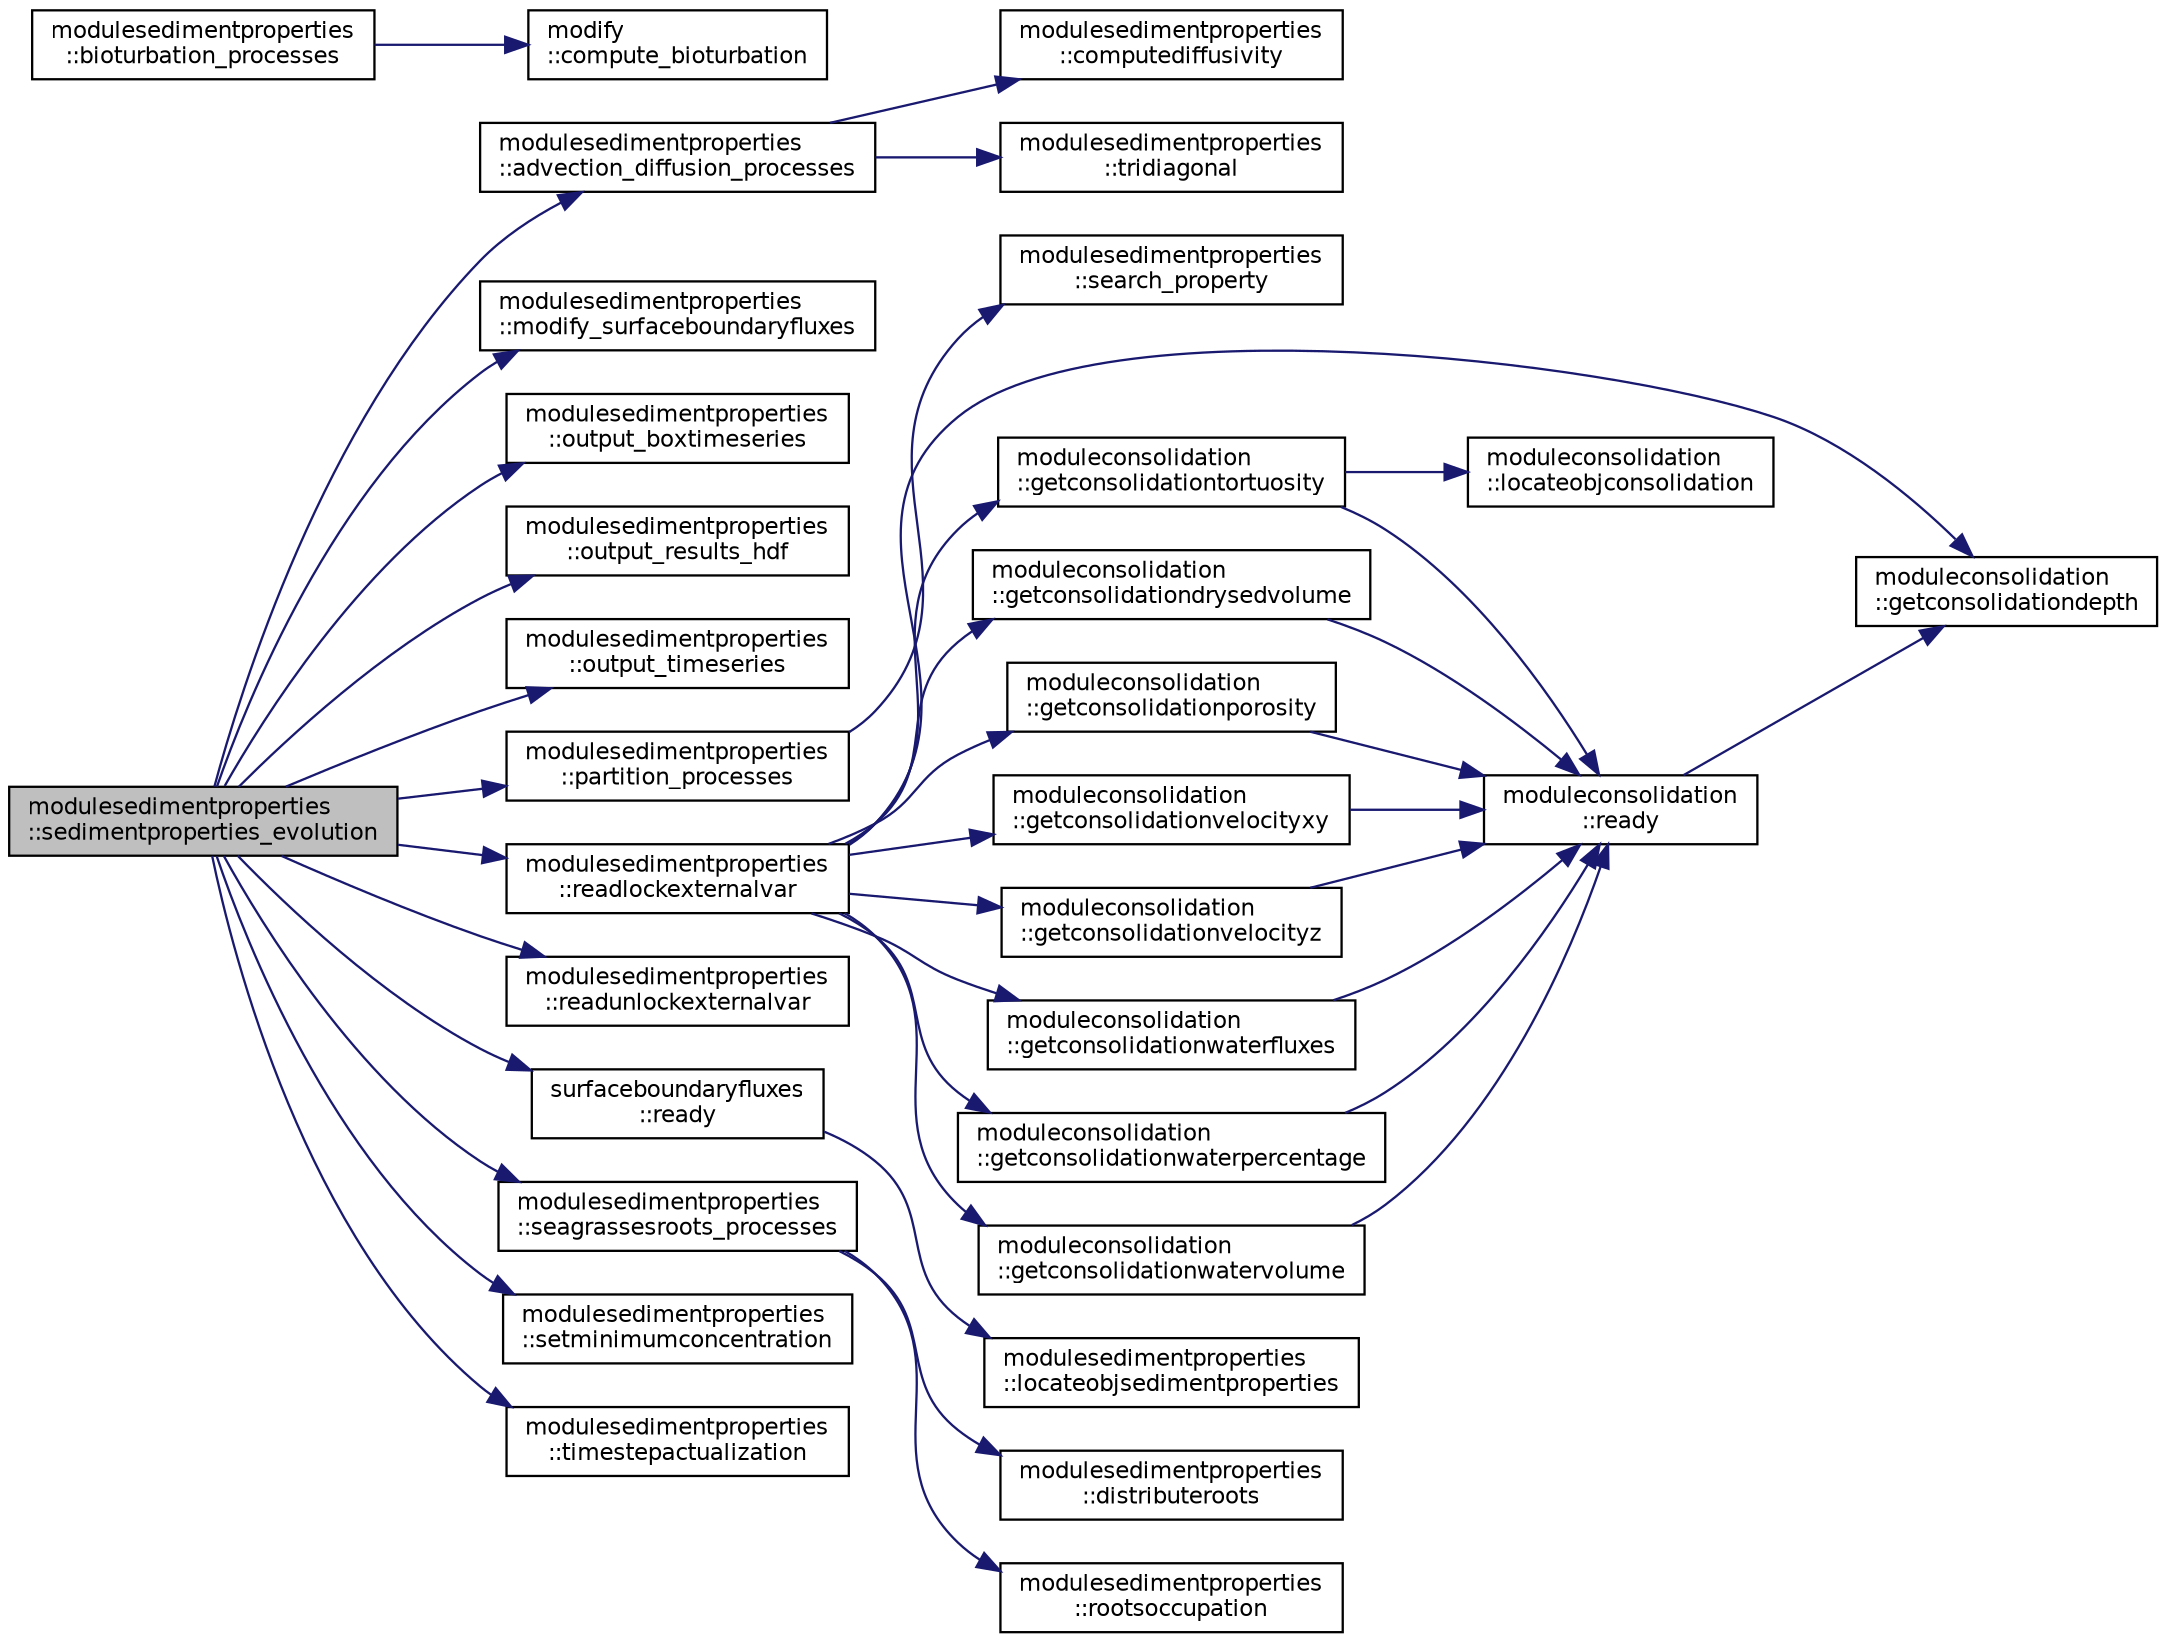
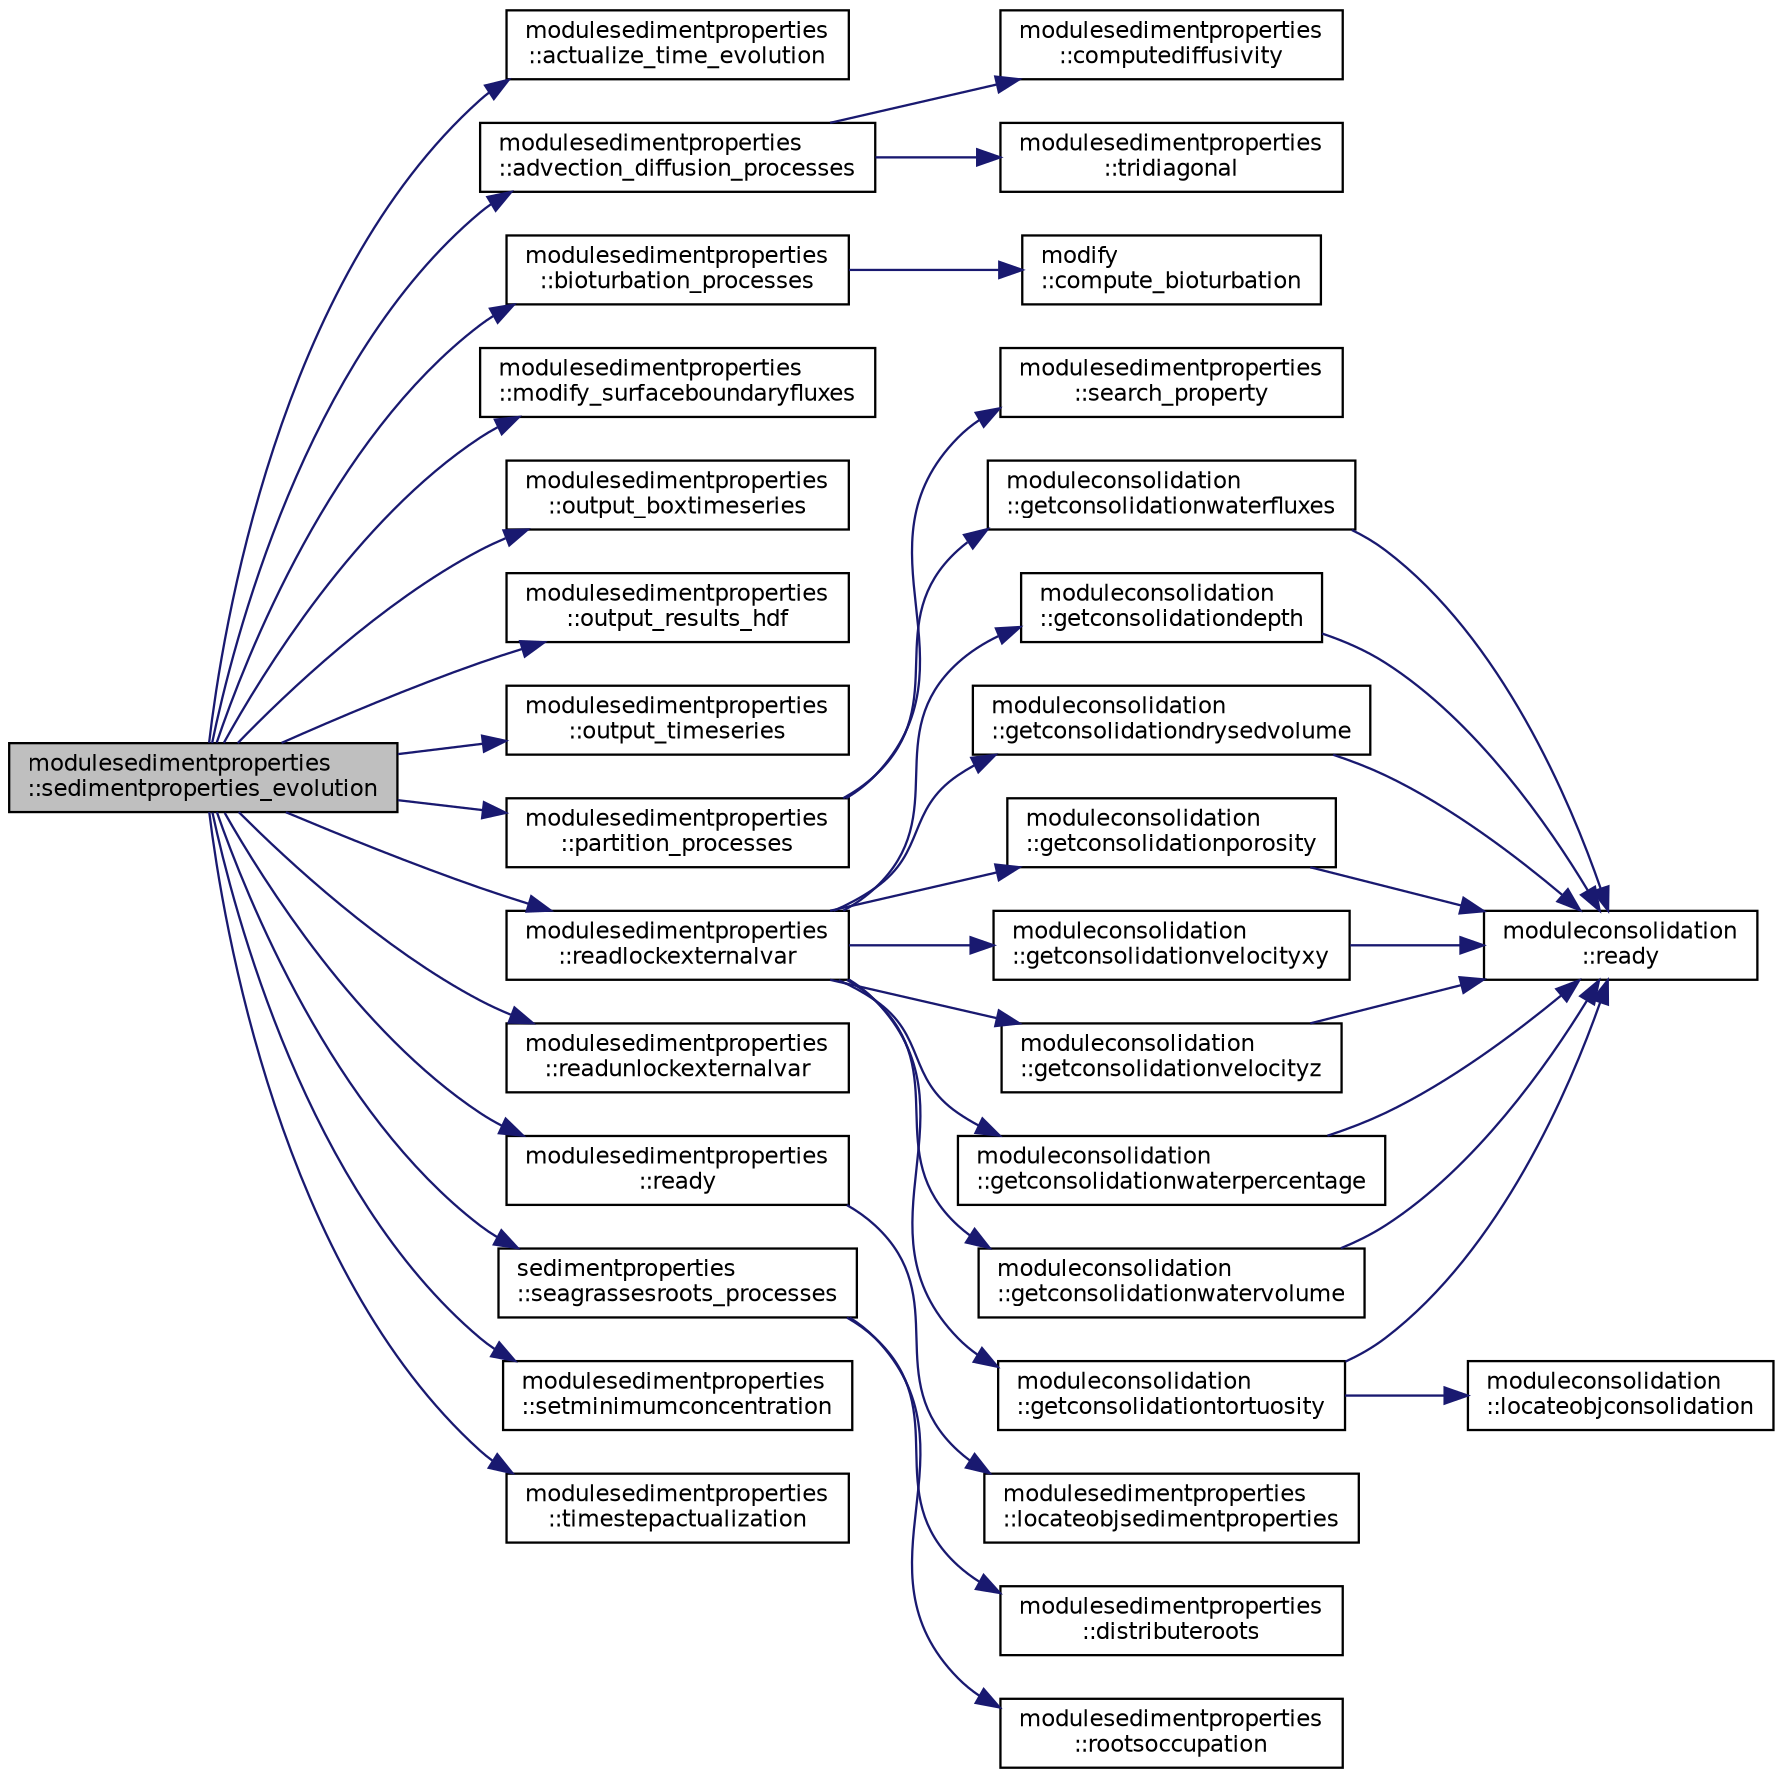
none -> (678, 45)
none -> (325, 509)
(1803, 707) -> (1475, 740)
(910, 954) -> (916, 676)
(678, 1104) -> (678, 1170)
(678, 1216) -> (678, 1283)
